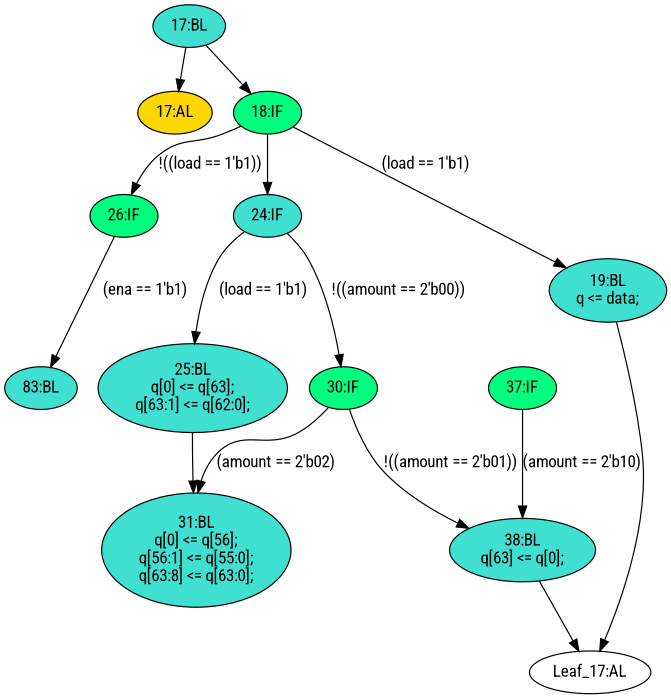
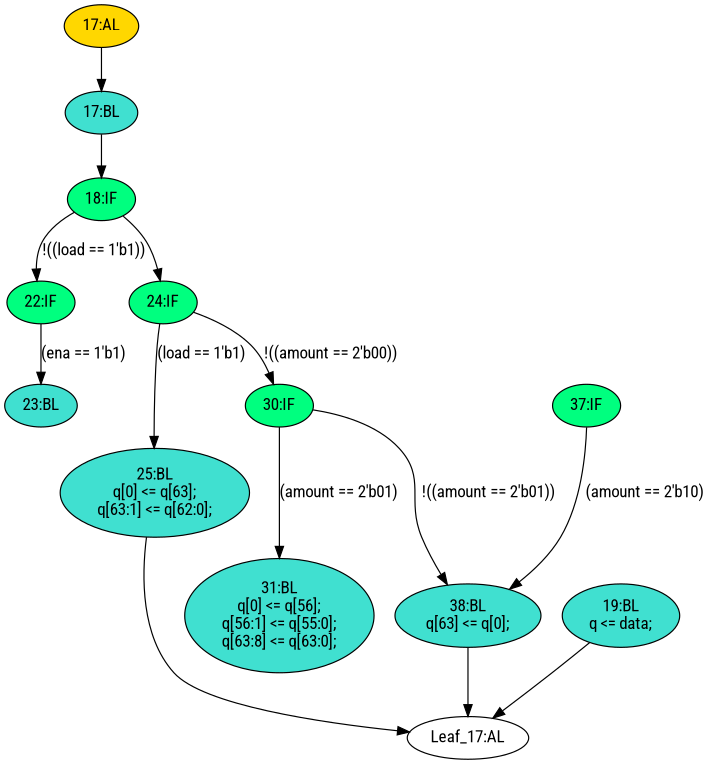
(183, 64) -> (101, 64)
(424, 195) -> none
(124, 216) -> (41, 302)
(268, 216) -> (163, 302)
(41, 388) -> (41, 406)
(193, 457) -> (213, 695)
(276, 463) -> (339, 493)
